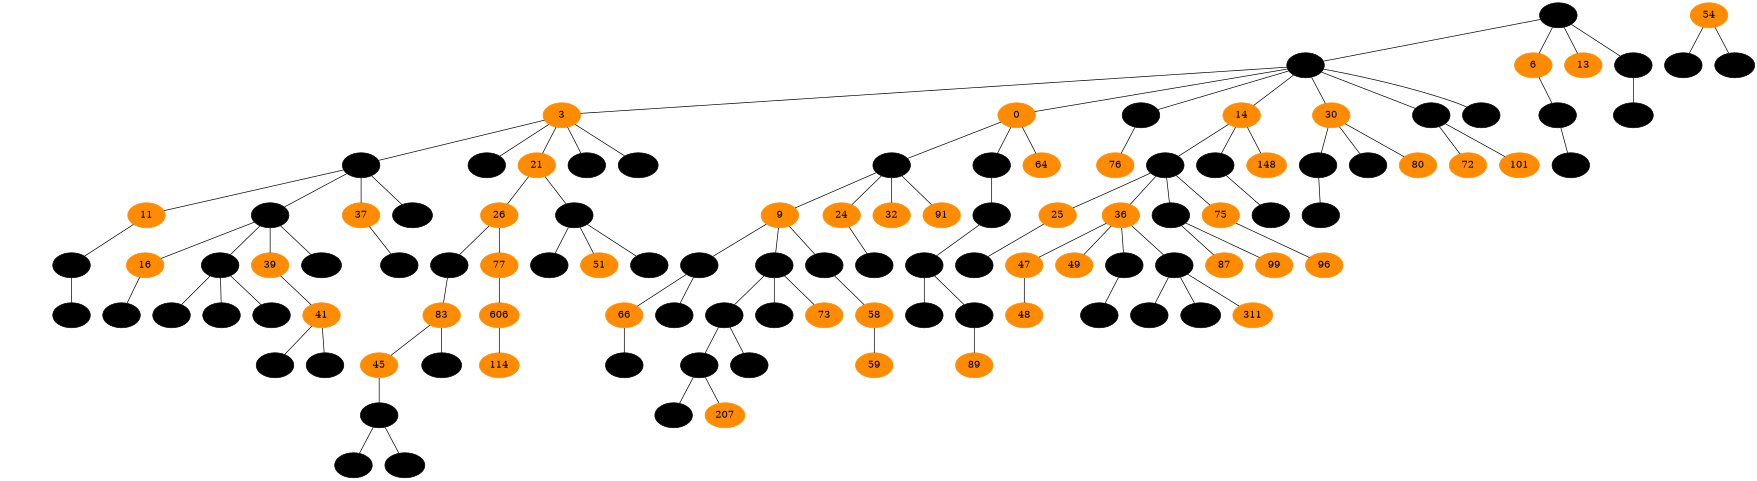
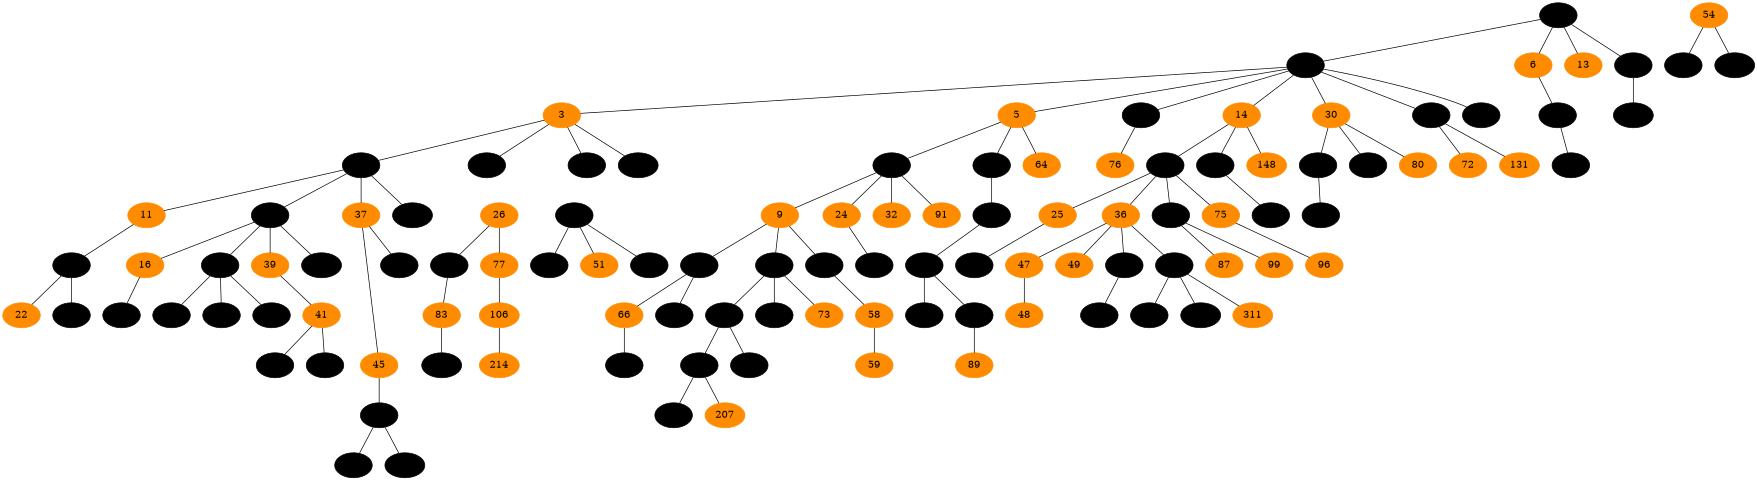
(1017, 115) -> (1017, 115)
(537, 165) -> none
(1519, 165) -> (1519, 165)
none -> (22, 315)
(499, 315) -> (499, 315)
(410, 340) -> (370, 290)
(499, 365) -> (499, 365)
